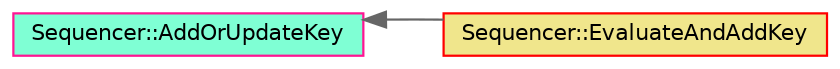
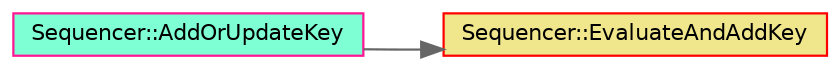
(415, 20) -> (392, 50)
